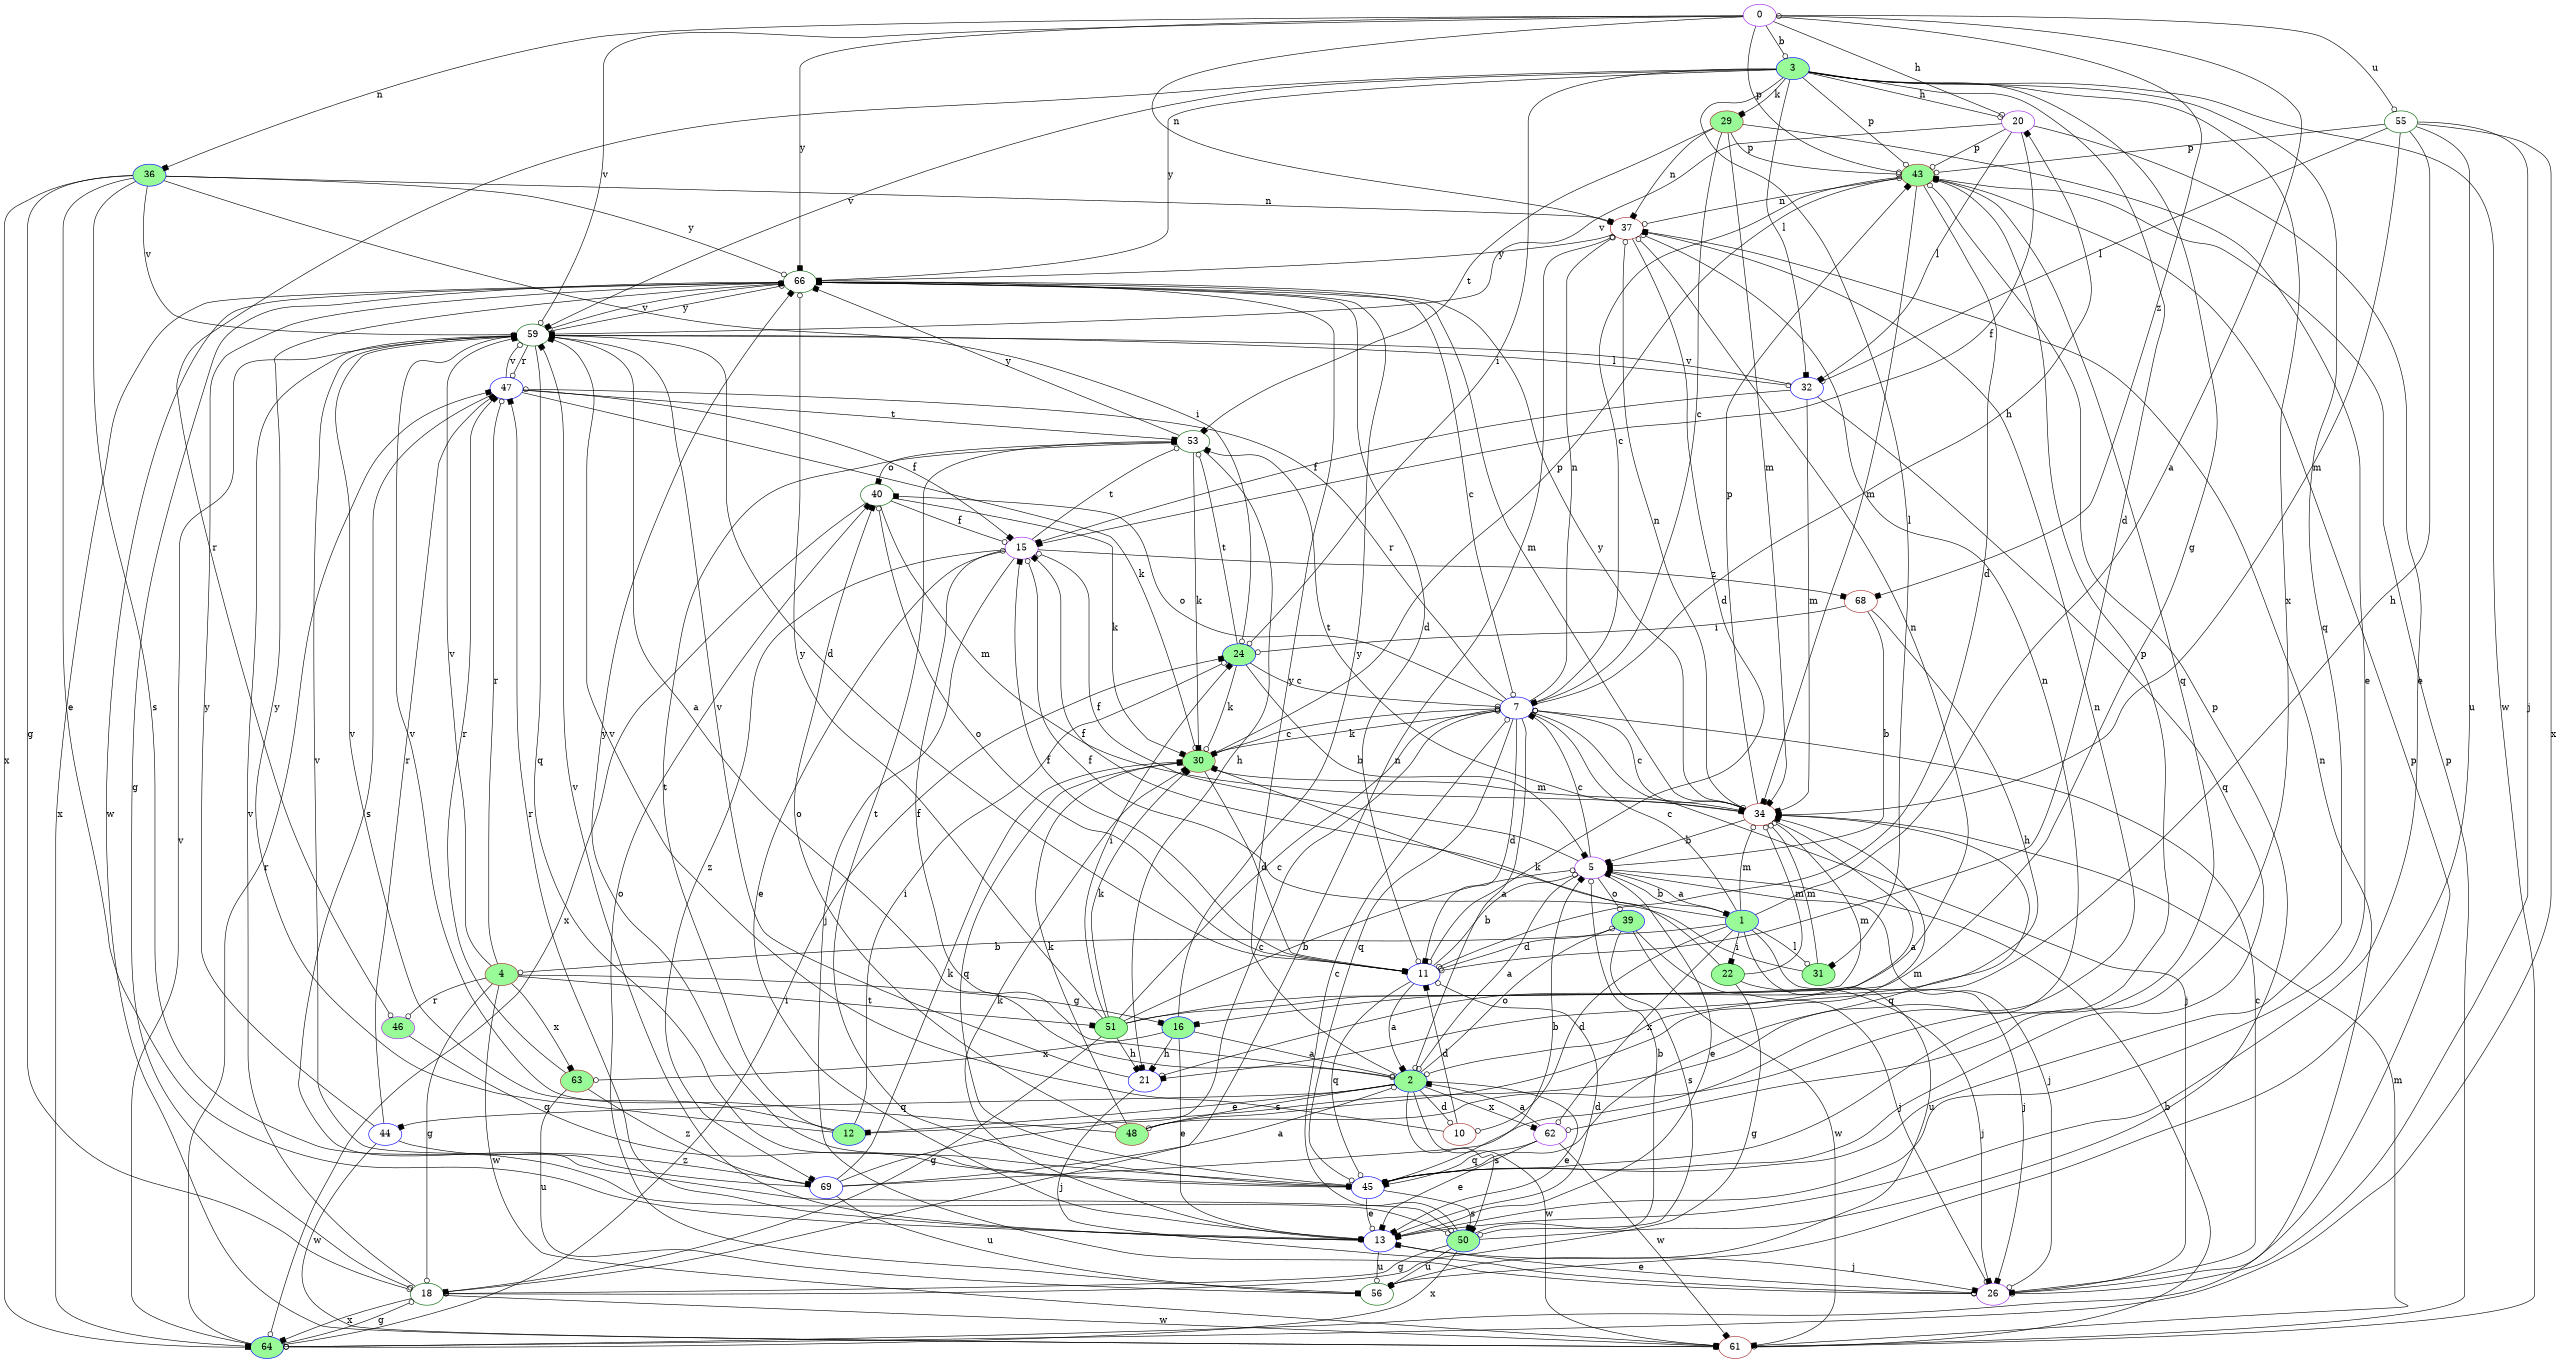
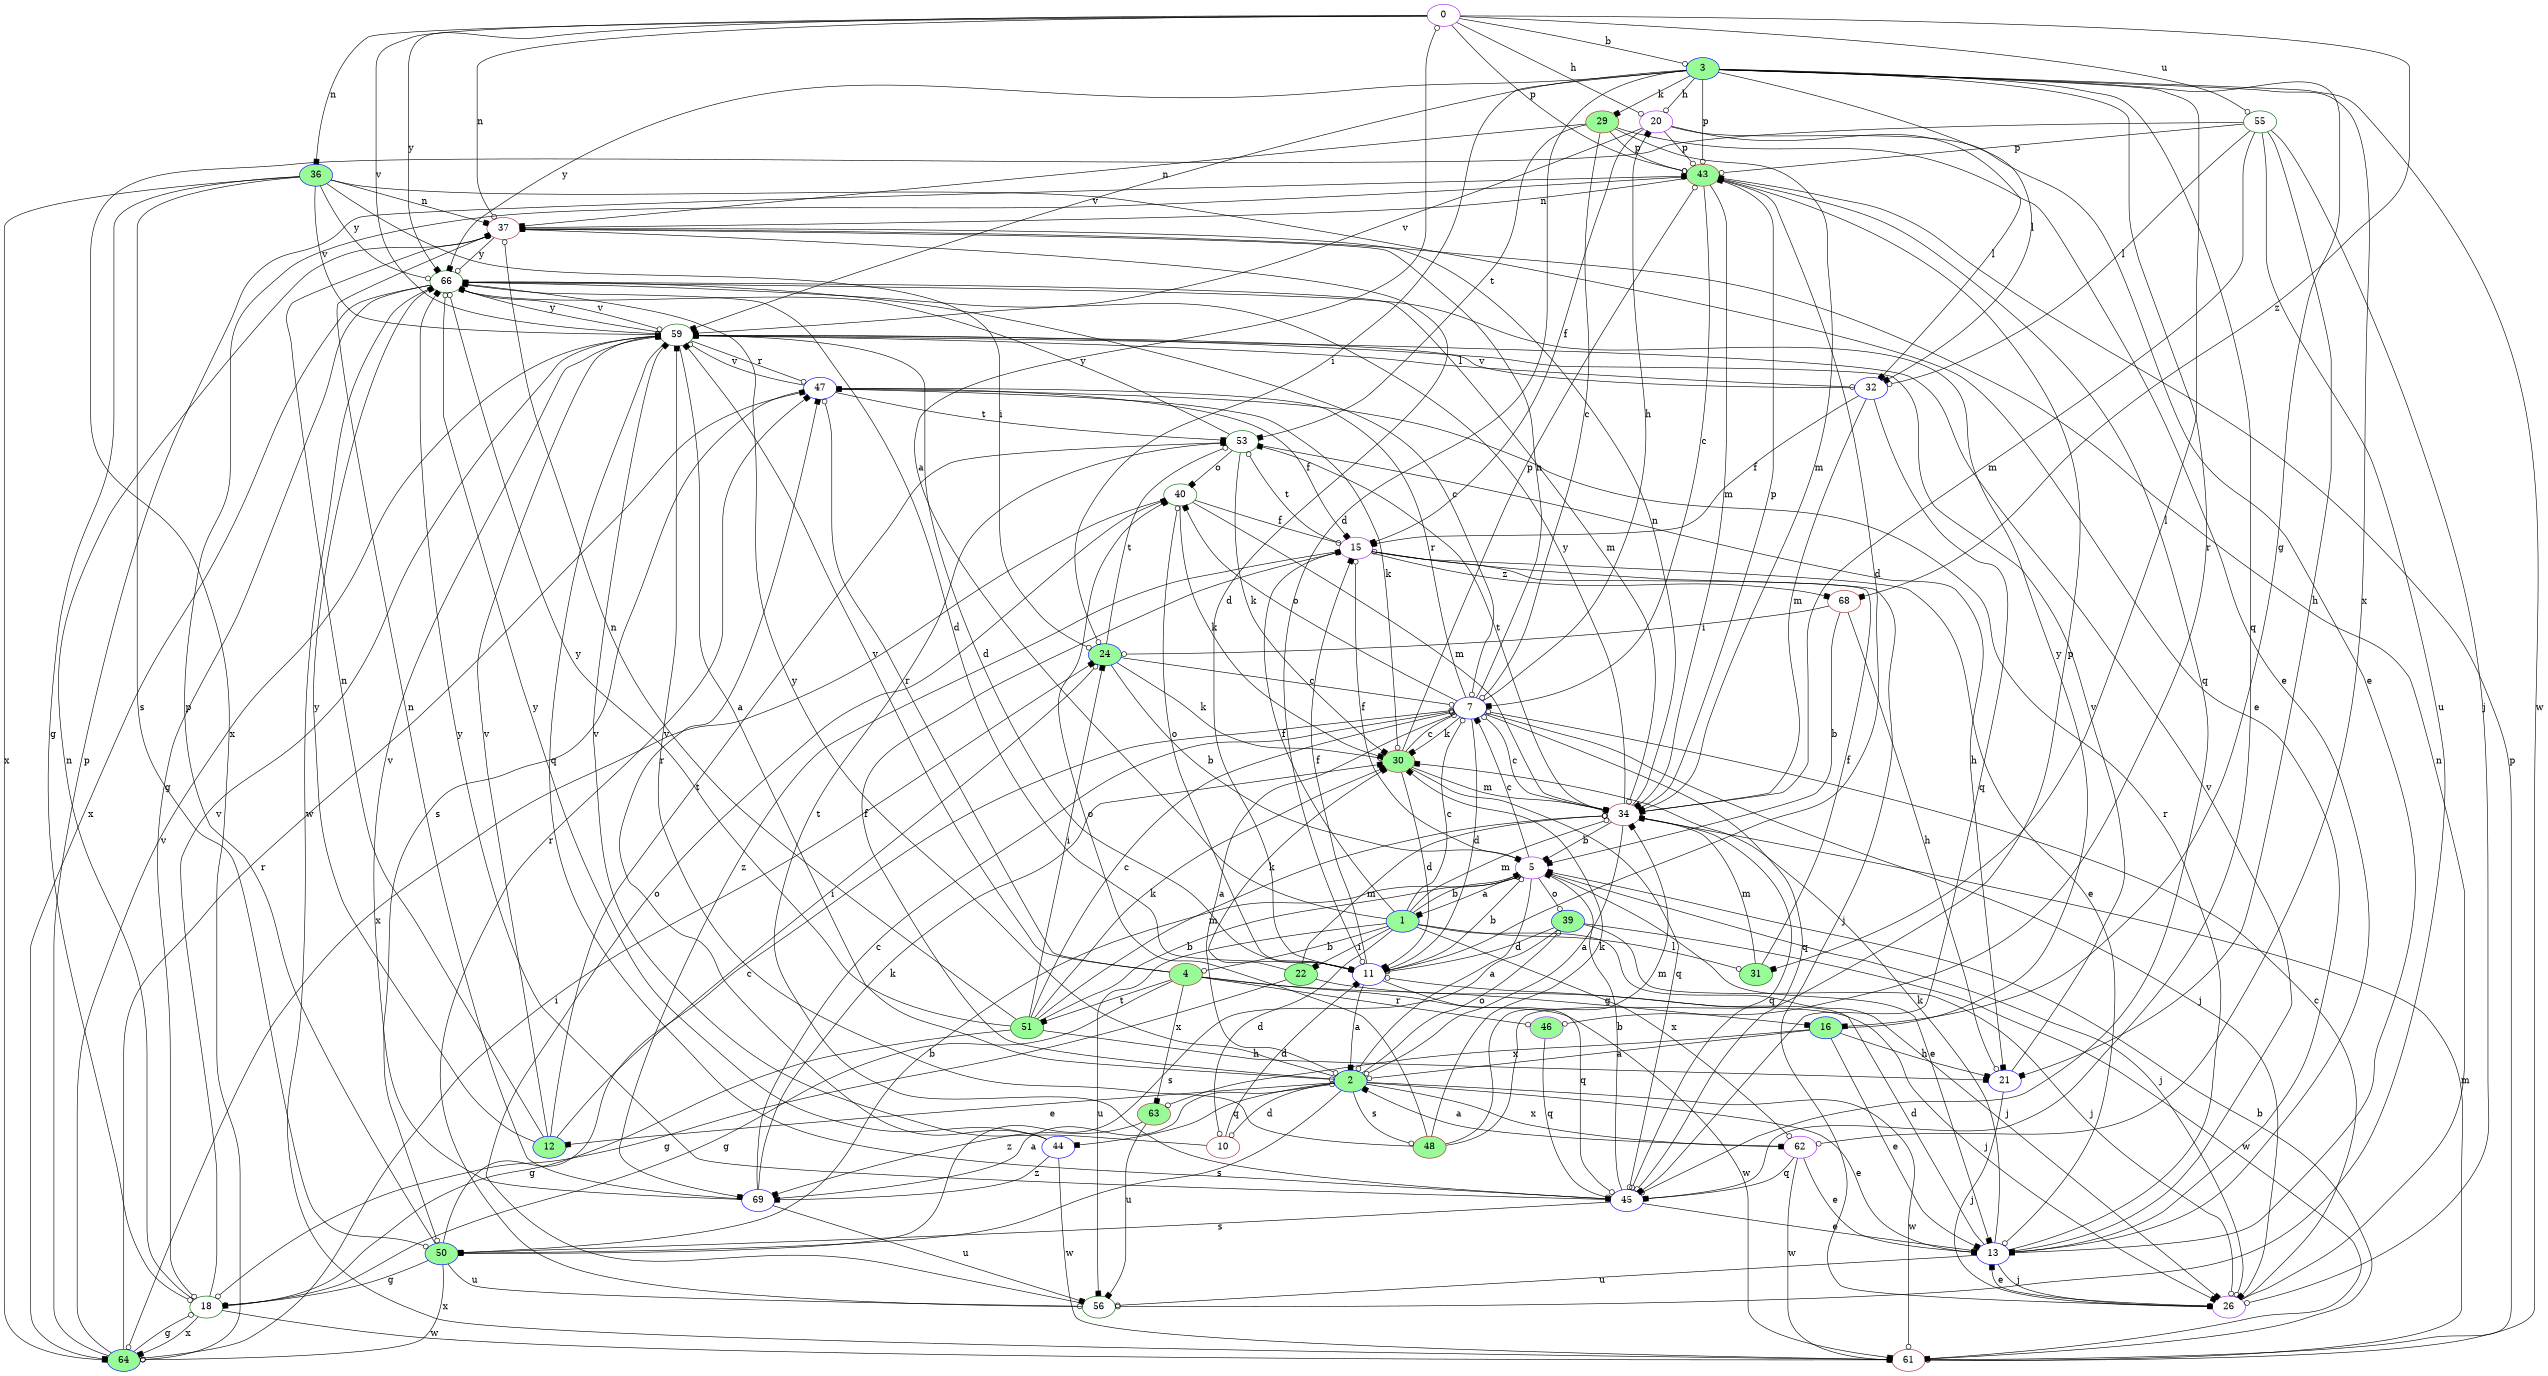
(455, 772) -> (449, 1016)
